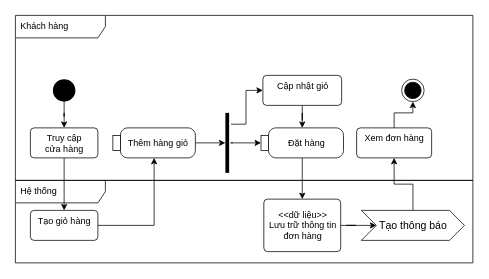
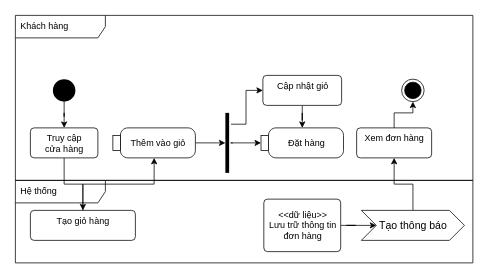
(158, 143) -> (158, 143)
(302, 176) -> none
(64, 225) -> (83, 225)
